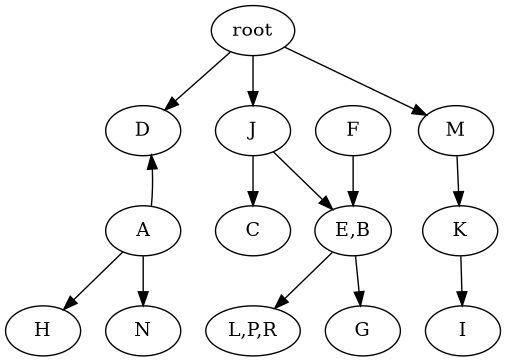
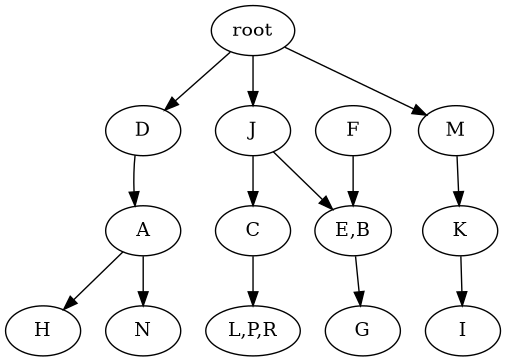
(152, 188) -> (134, 174)
(309, 275) -> (253, 274)
